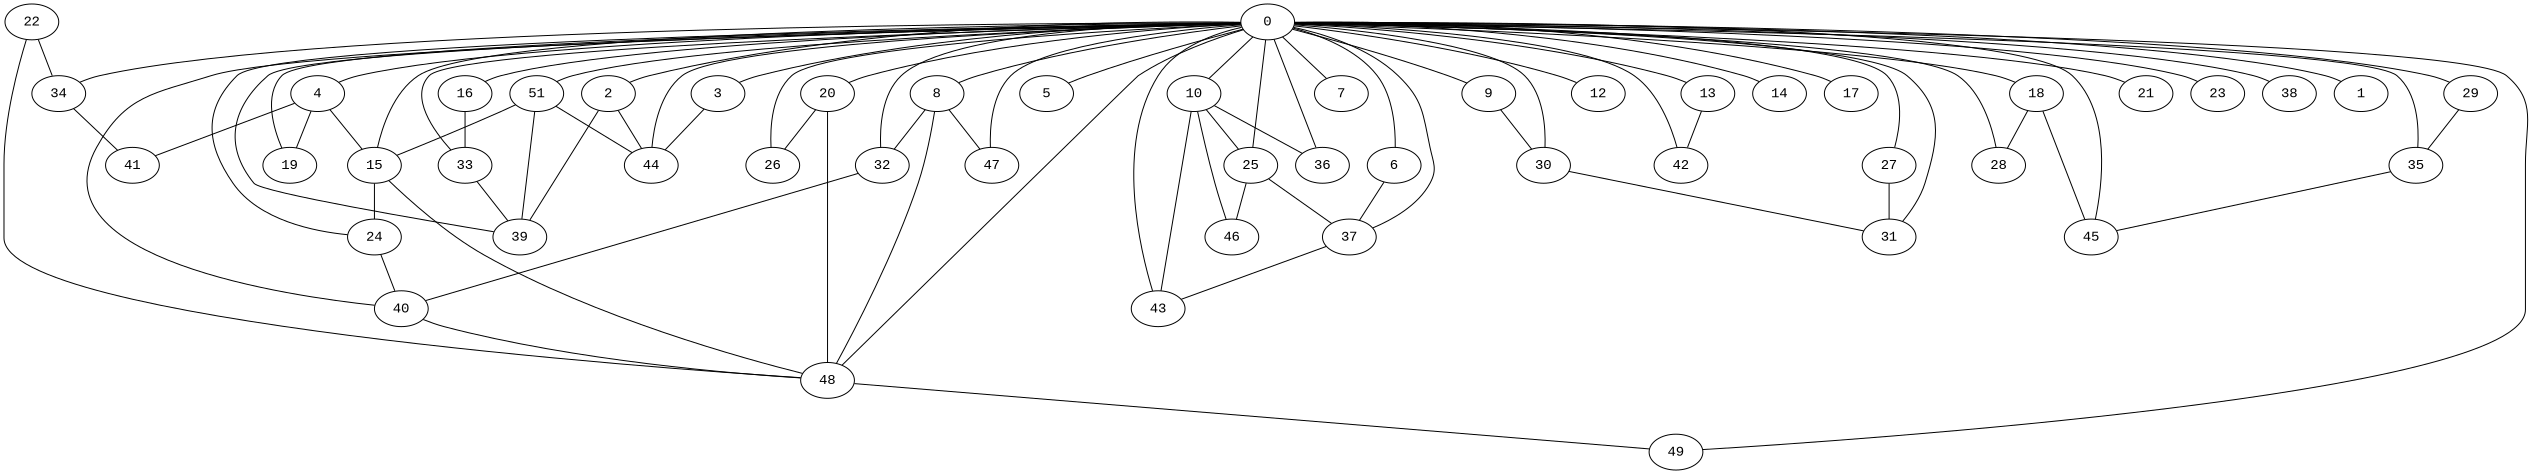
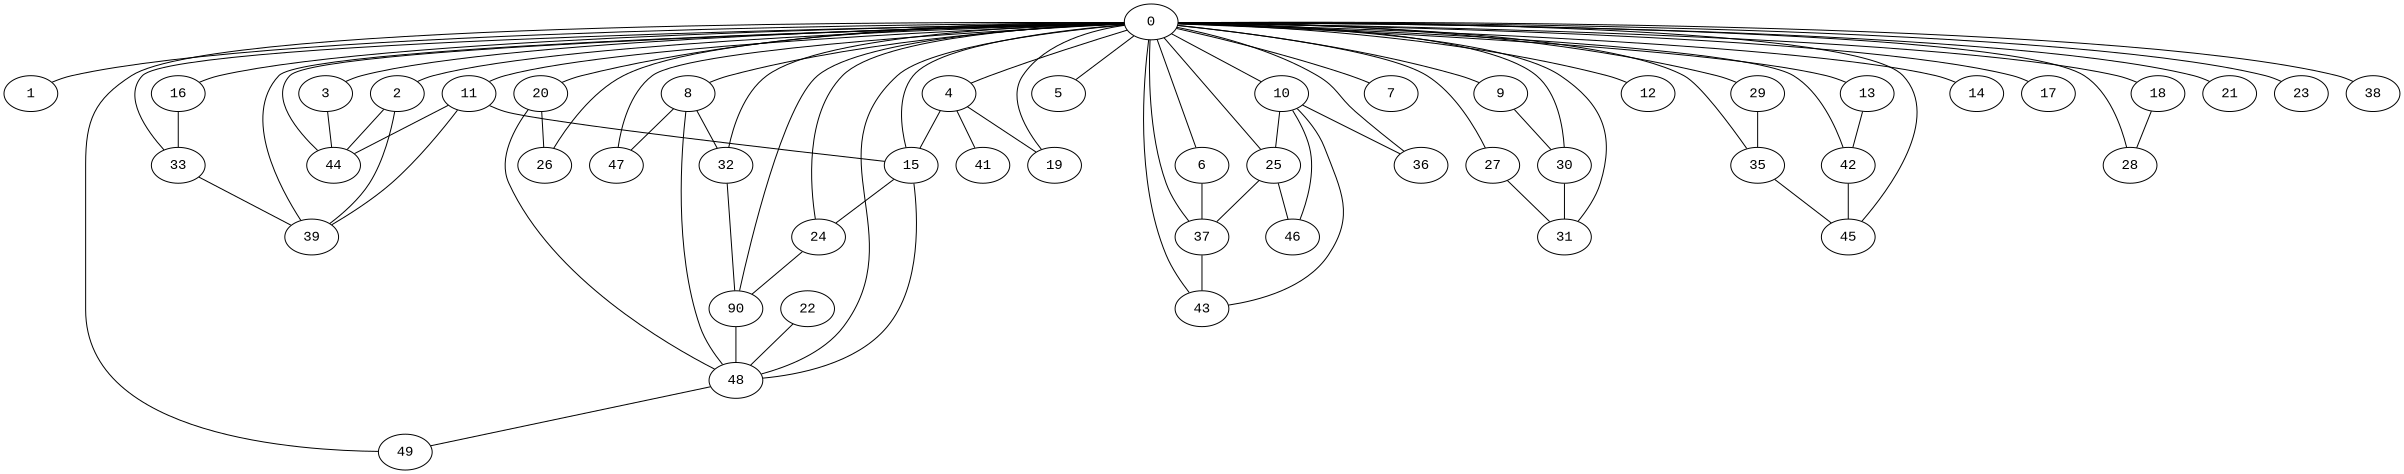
(59, 94) -> none
(537, 94) -> (469, 94)
(2064, 165) -> (1848, 201)
(401, 309) -> (736, 309)
